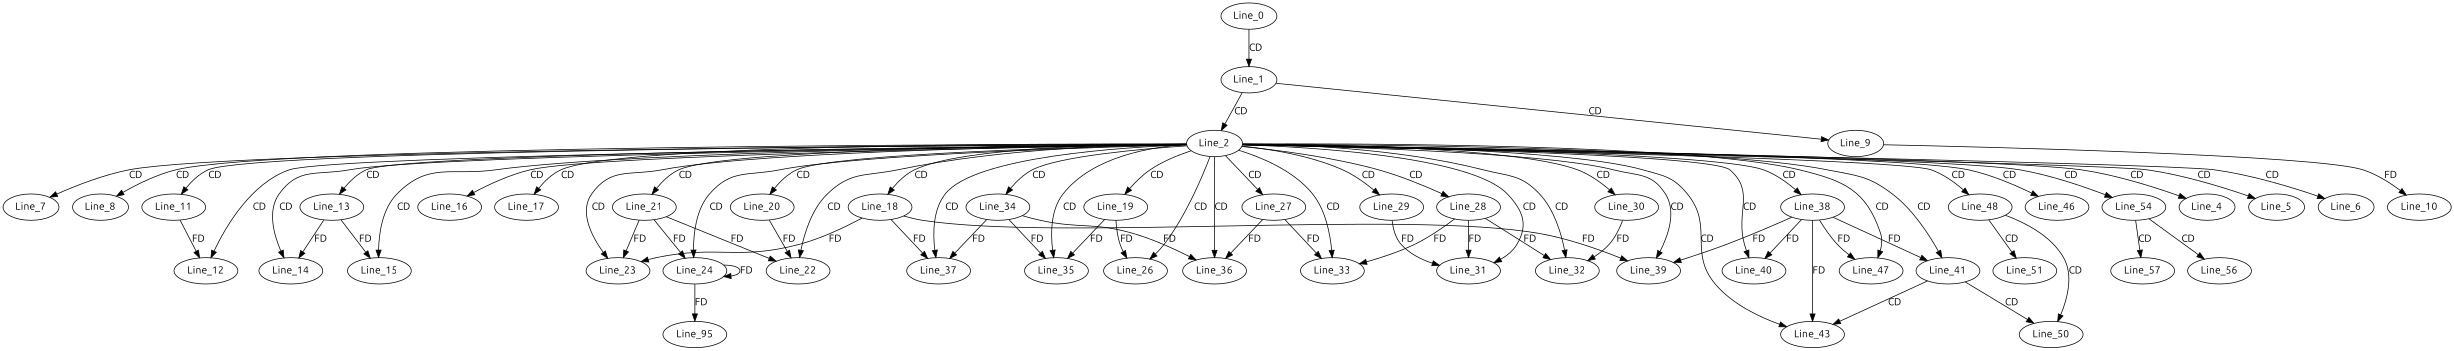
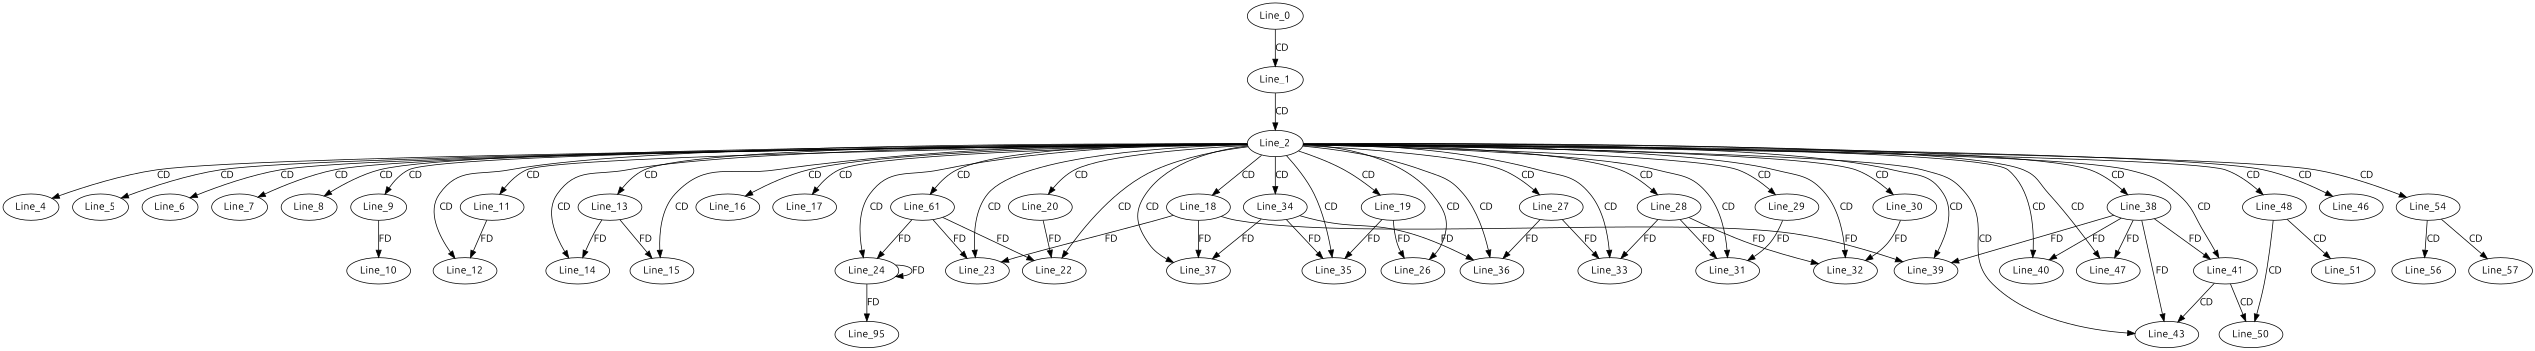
(1549, 111) -> (814, 150)
(644, 207) -> (922, 207)
